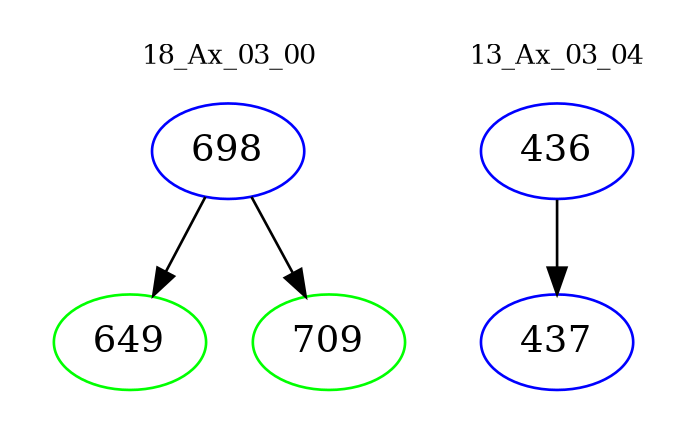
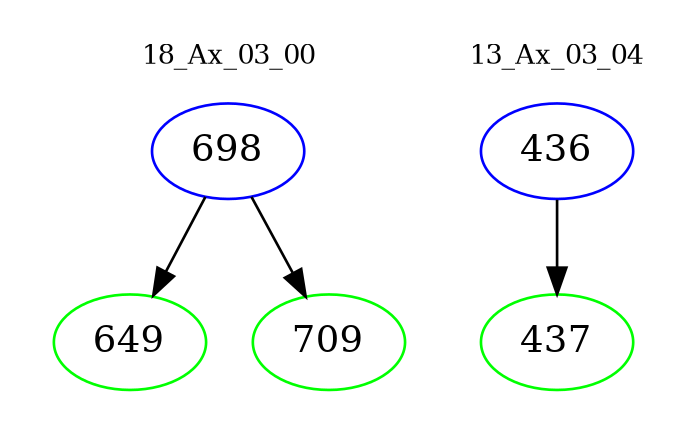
(557, 342) -> (557, 342)
